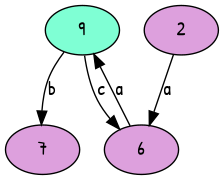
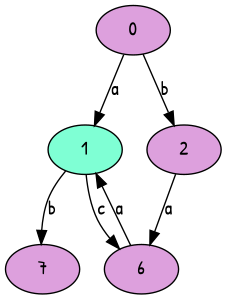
(82, 30) -> (85, 150)
none -> (133, 30)
